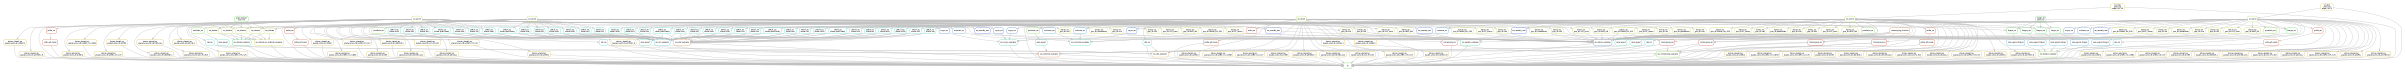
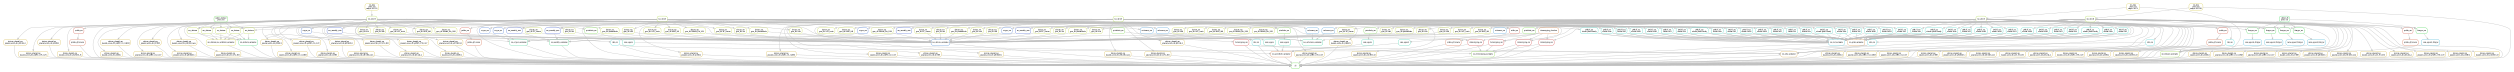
none -> (372, 7)
